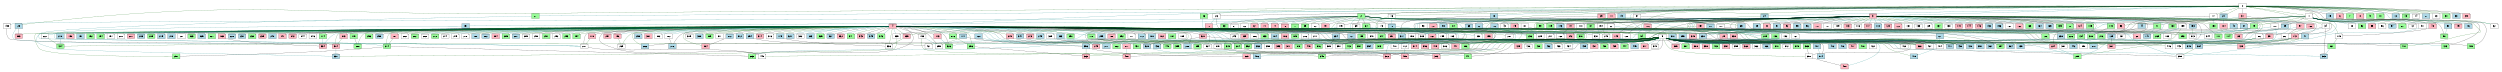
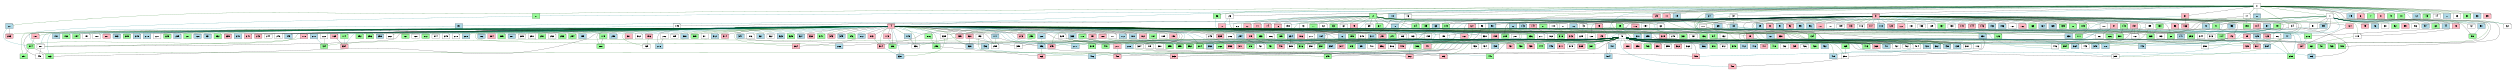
(1596, 36) -> (1683, 36)
(2137, 36) -> (2171, 36)
(889, 46) -> (916, 46)
none -> (1160, 46)
